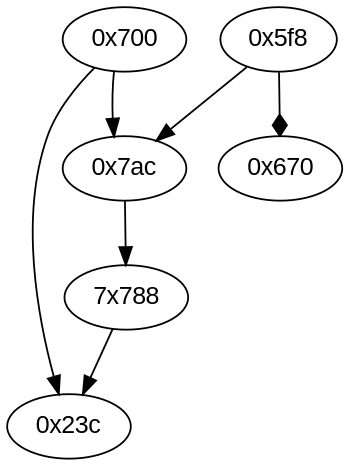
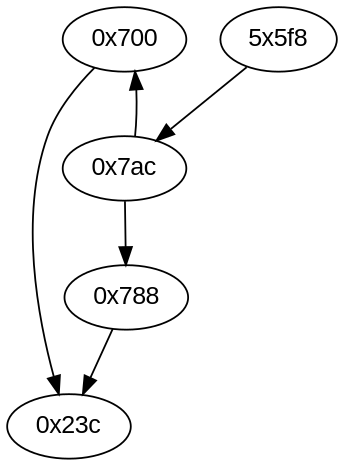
(279, 39) -> (279, 39)
(113, 95) -> (136, 113)
(280, 168) -> none
(126, 297) -> (126, 297)
